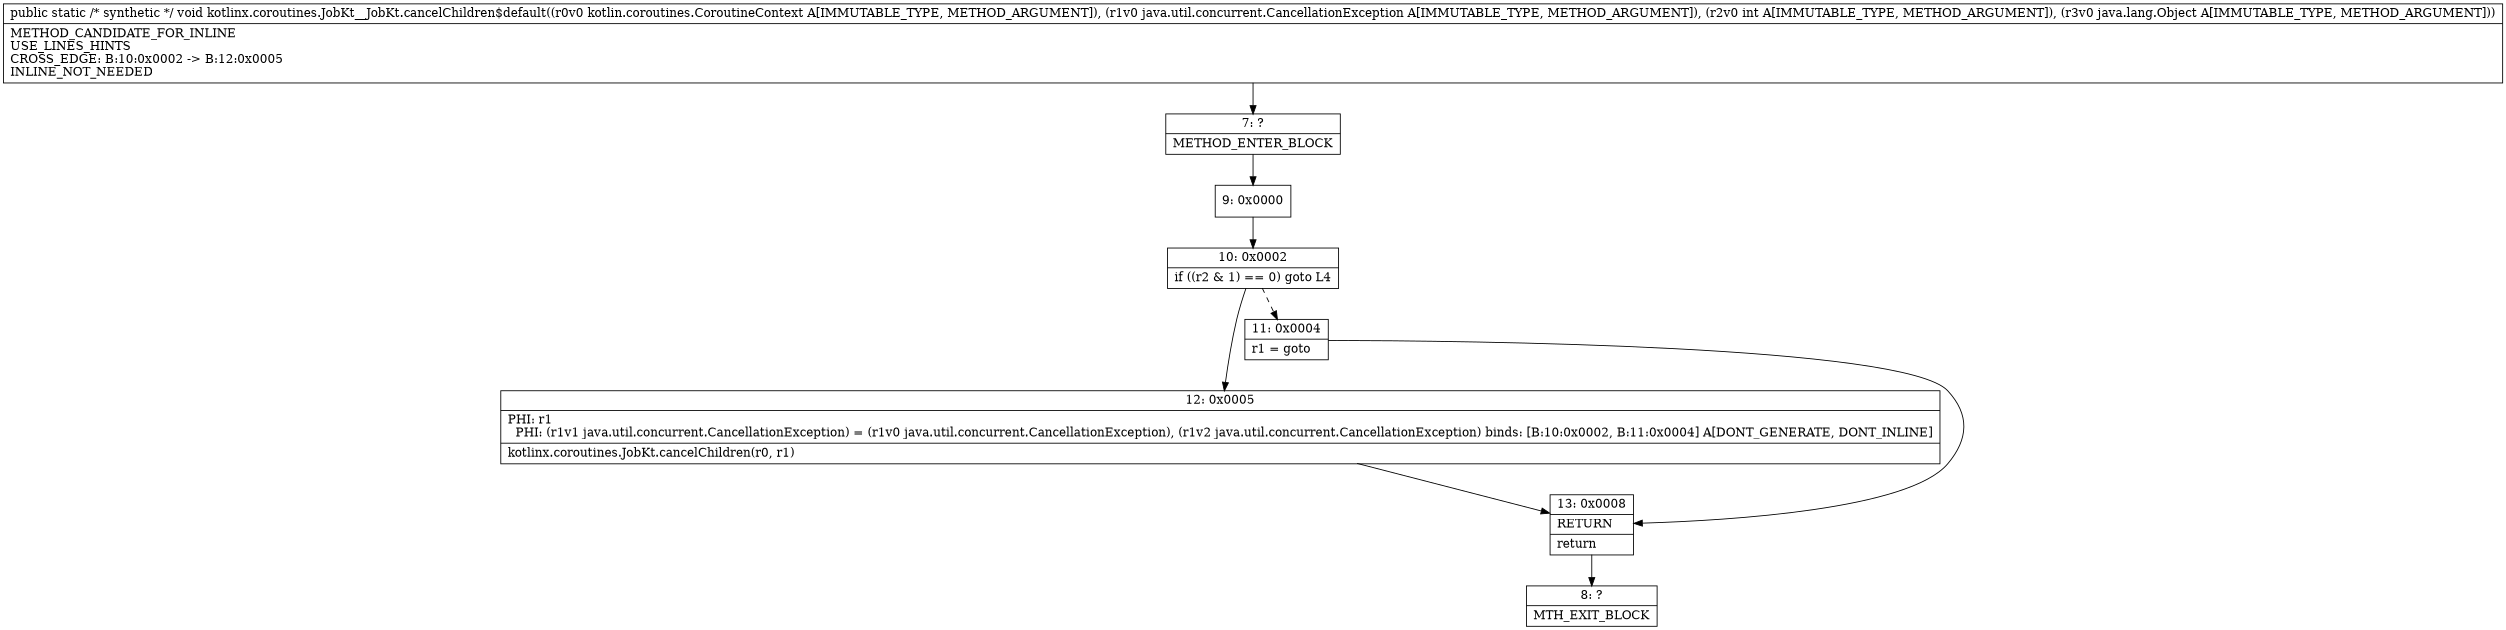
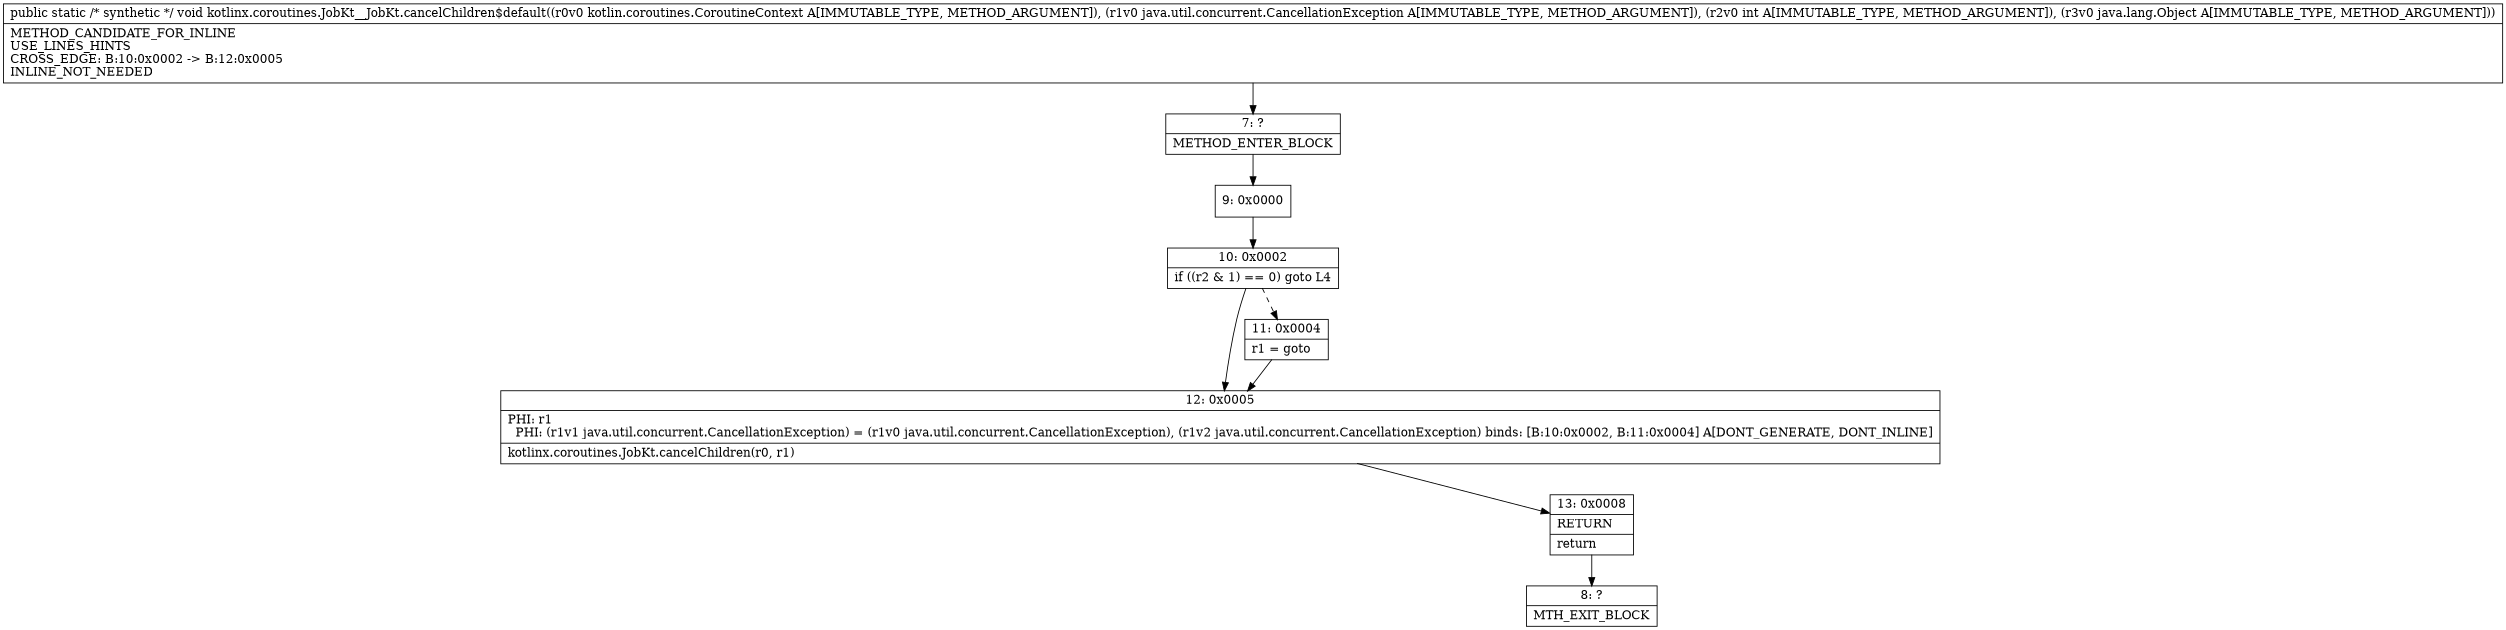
(1838, 362) -> (1262, 372)
